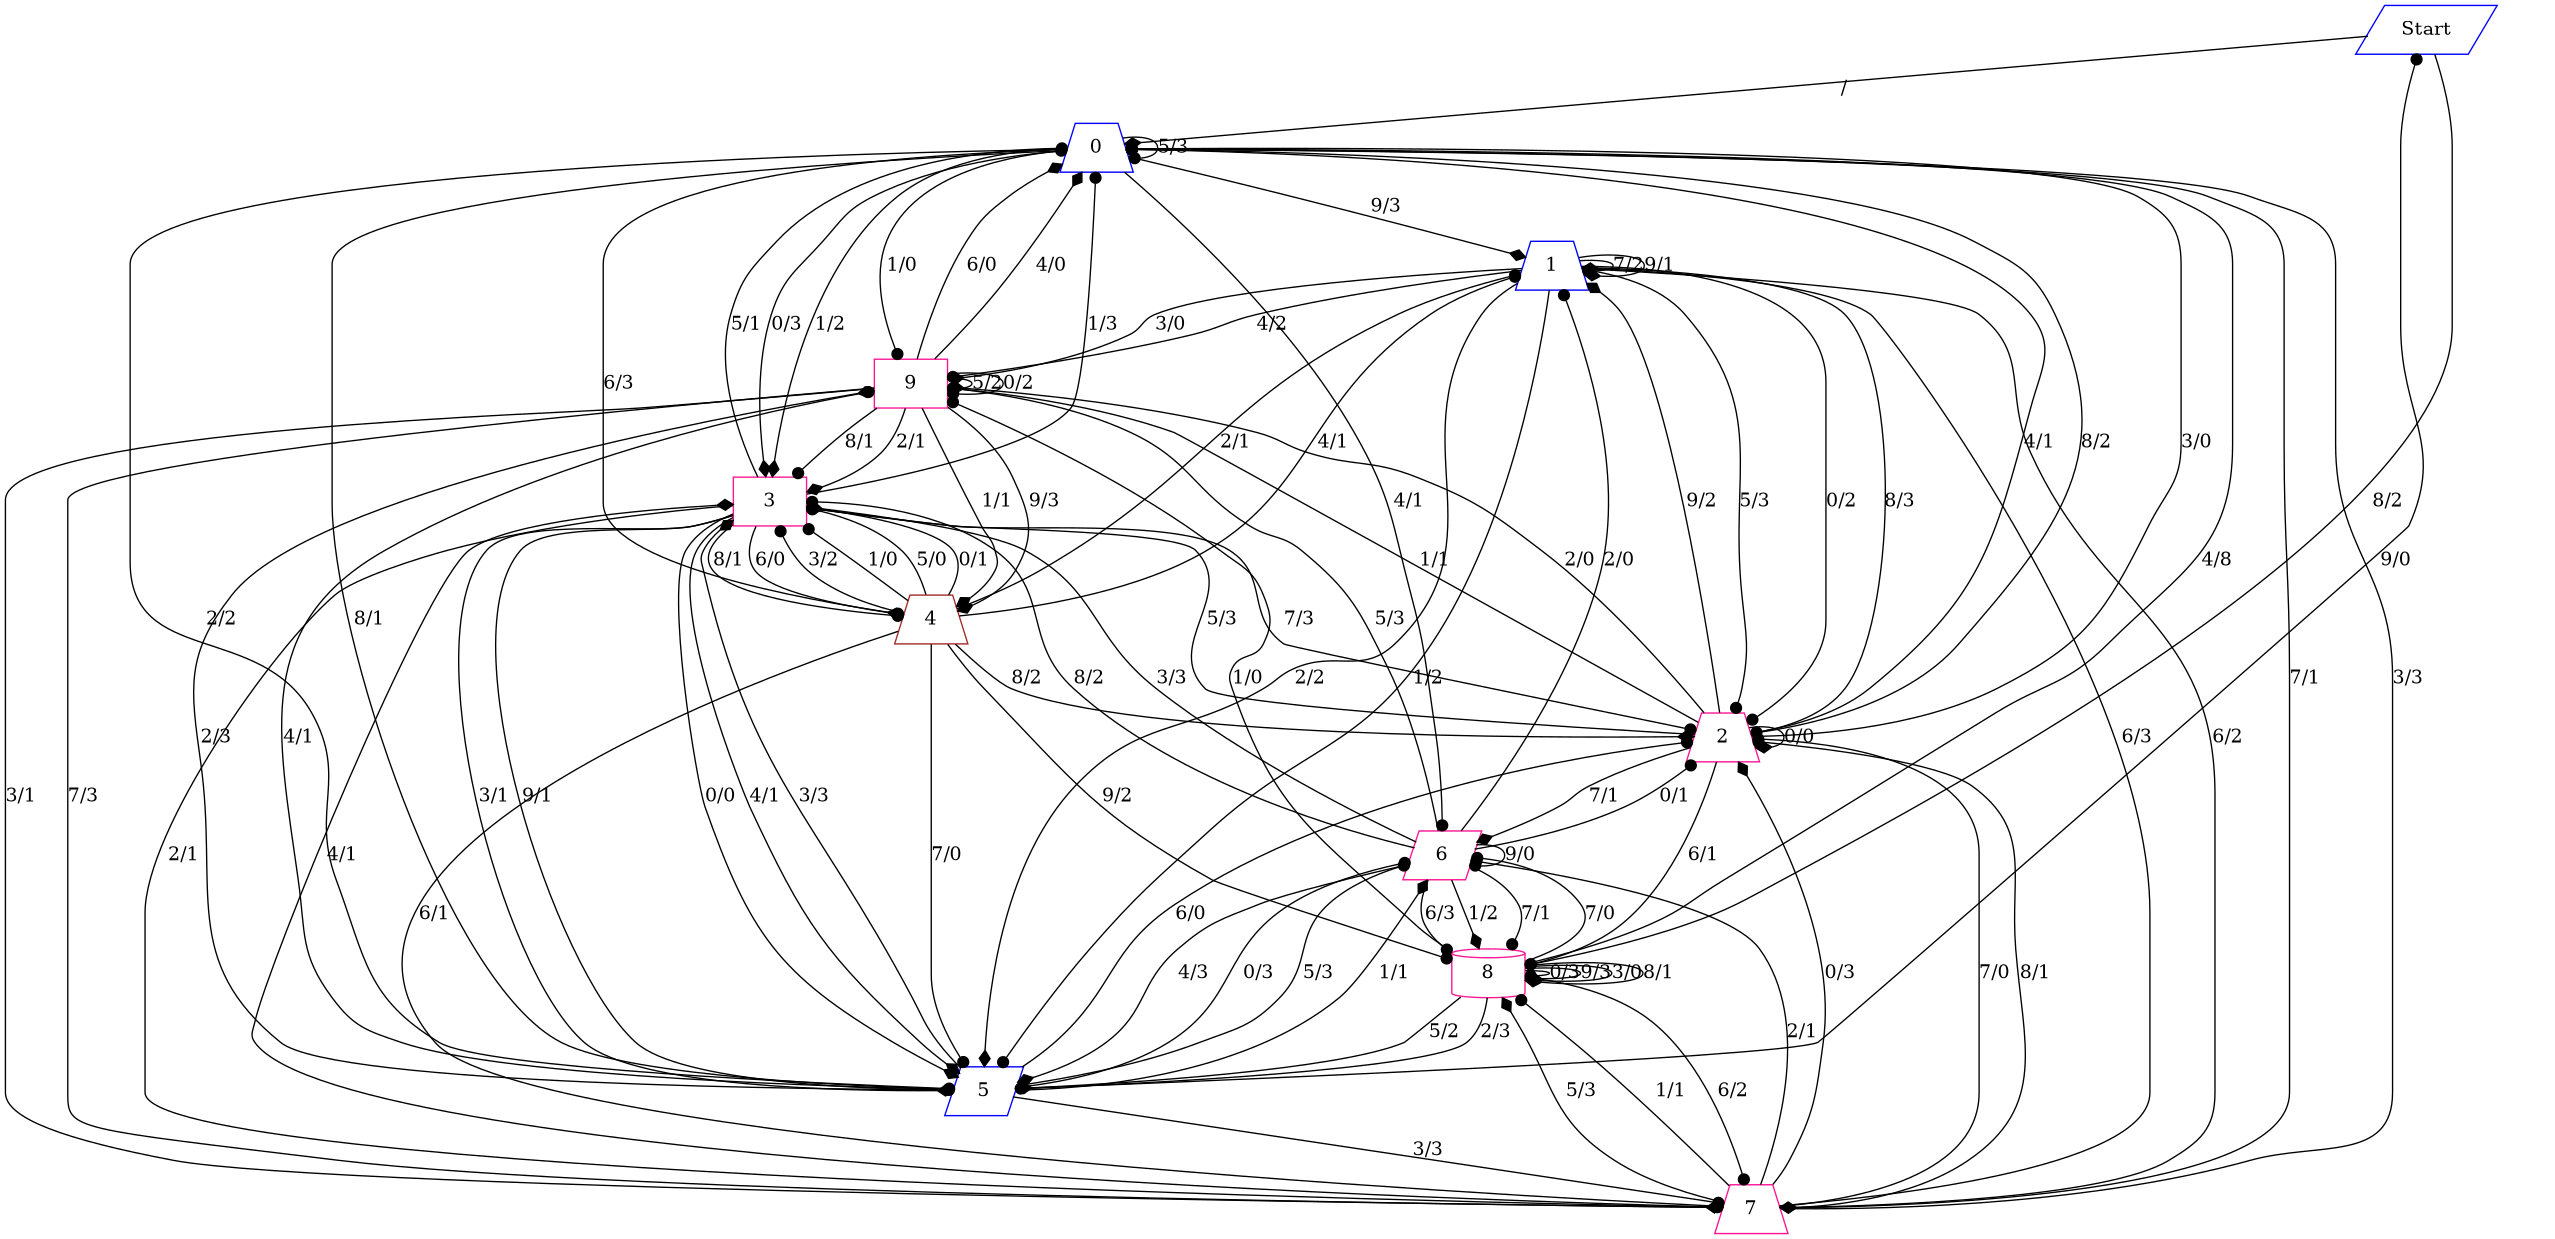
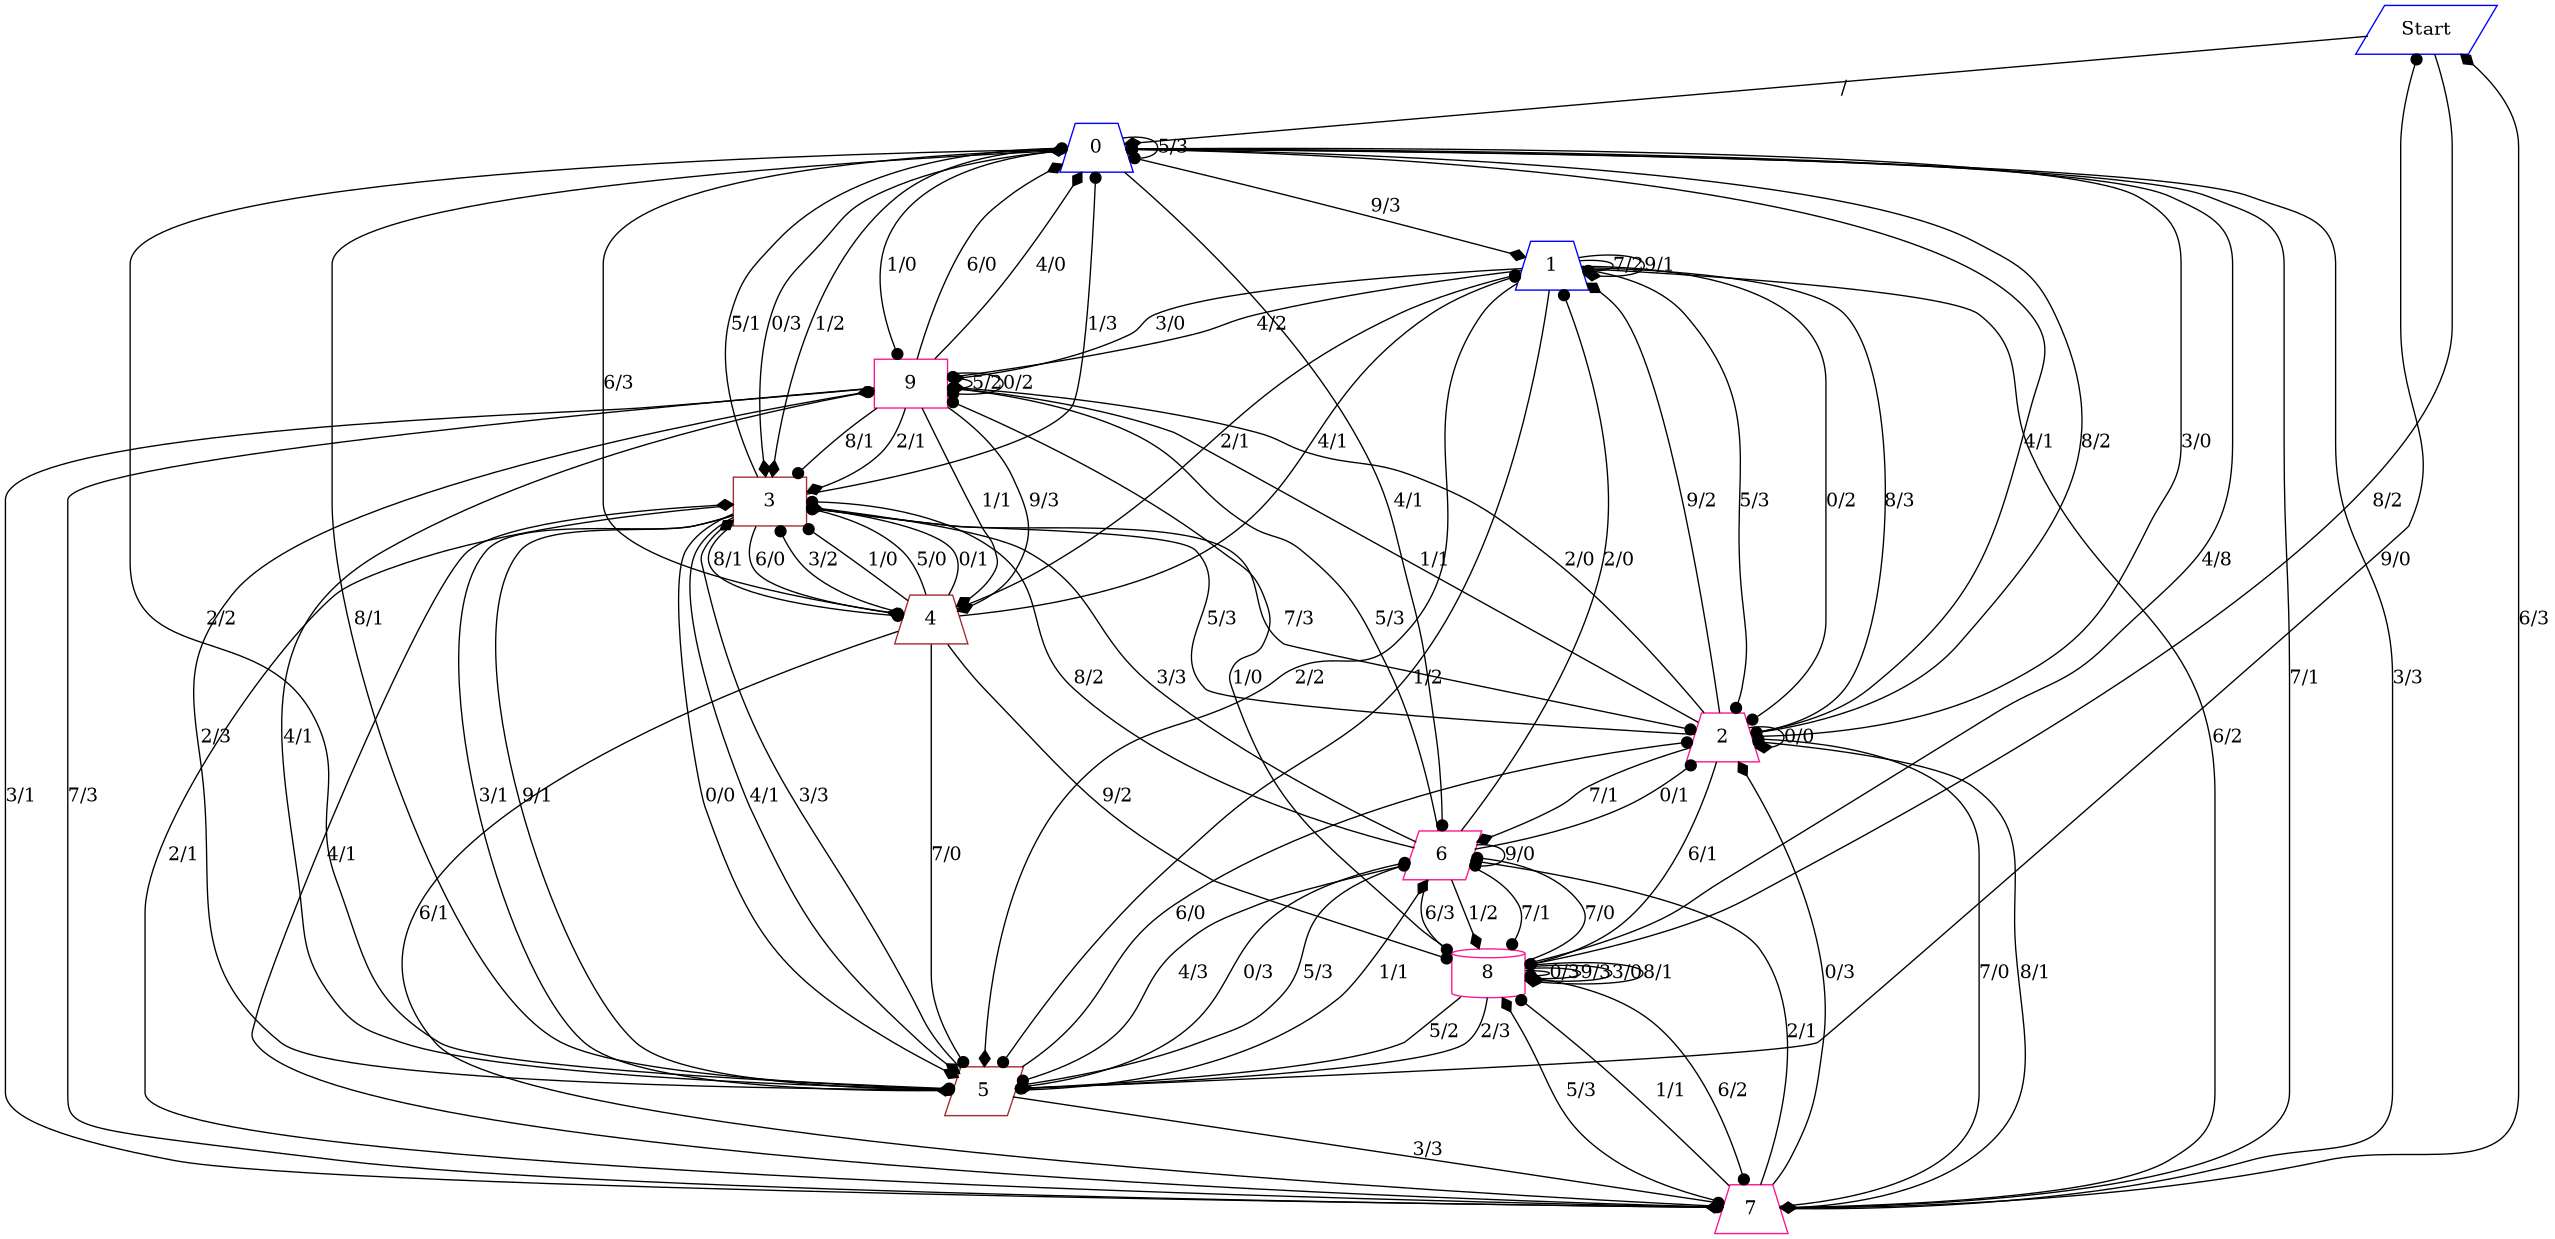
(770, 502) -> (770, 502)
(333, 514) -> (333, 514)
(1307, 730) -> none
(2113, 734) -> (2519, 960)
(1195, 935) -> (1195, 935)
(984, 1091) -> (984, 1091)
